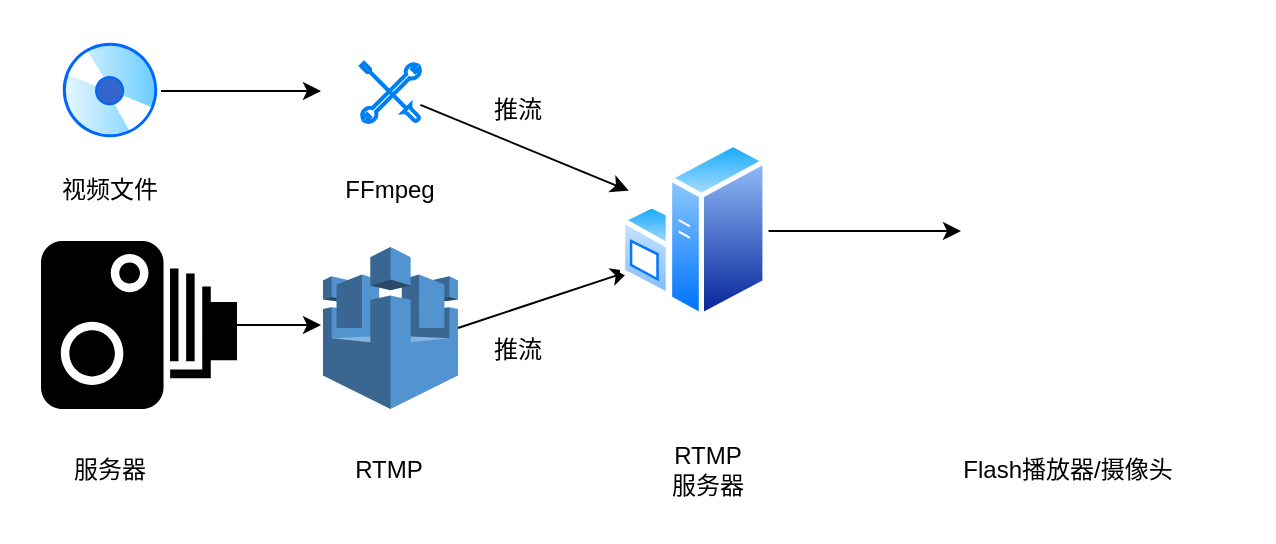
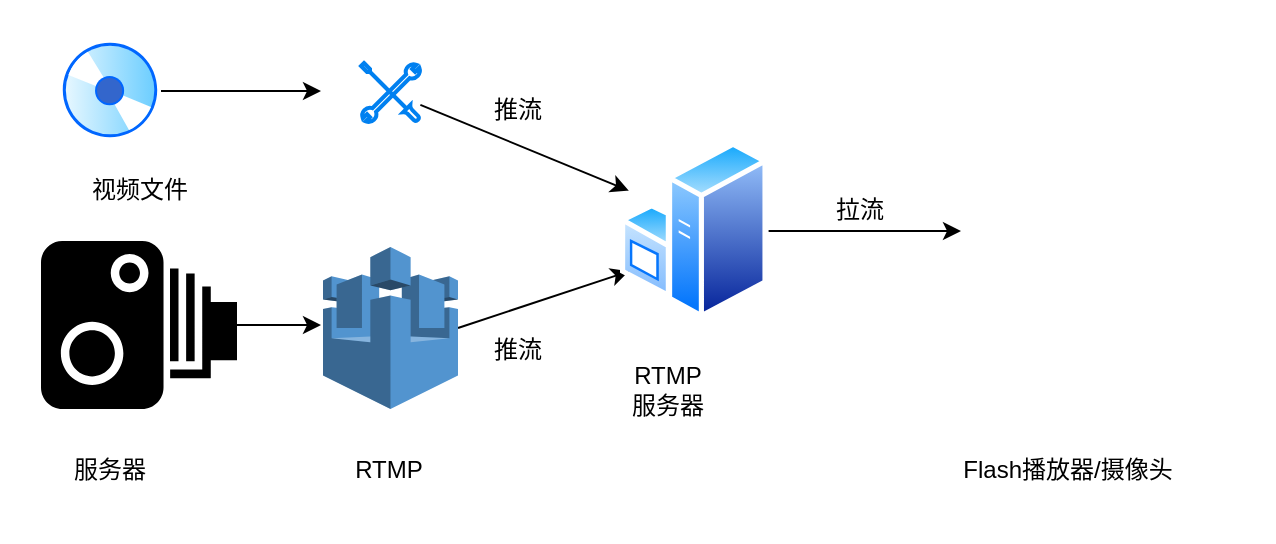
(111, 191) -> (141, 191)
(391, 191) -> none
none -> (861, 211)
(709, 471) -> (669, 391)
